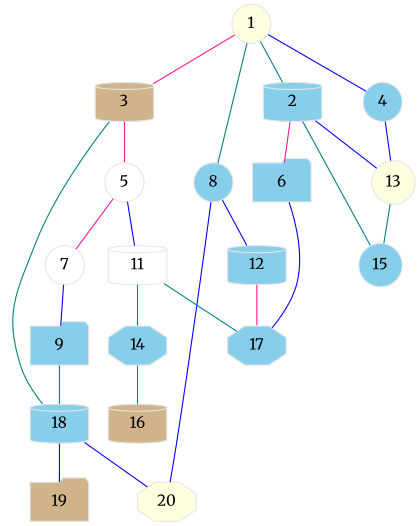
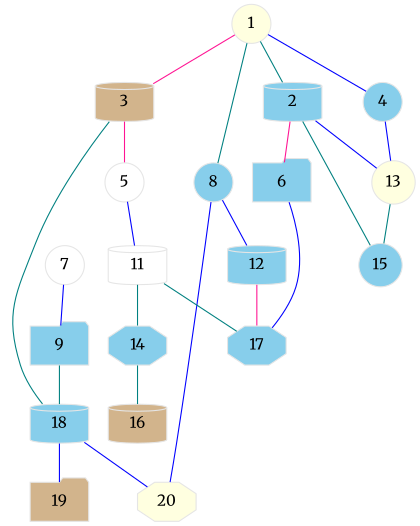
(95, 224) -> none
